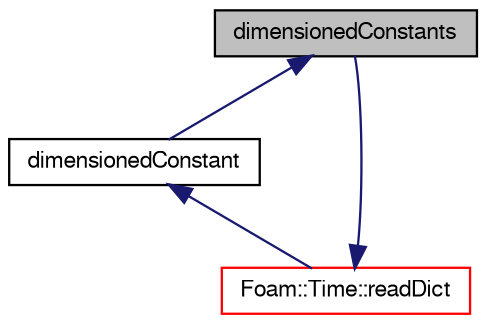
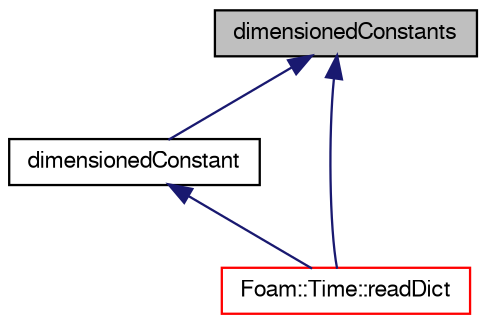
(361, 150) -> (331, 174)
